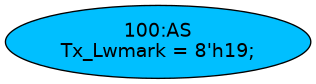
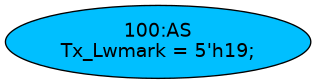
(158, 42) -> (158, 42)
